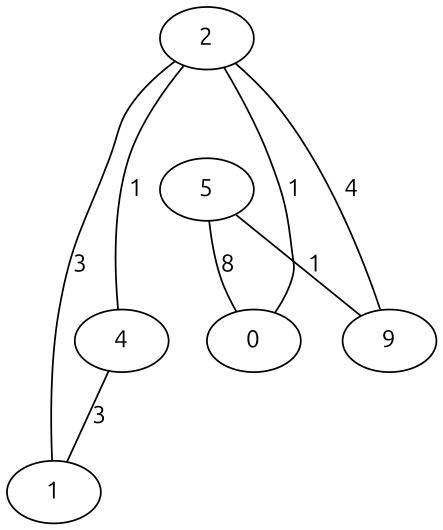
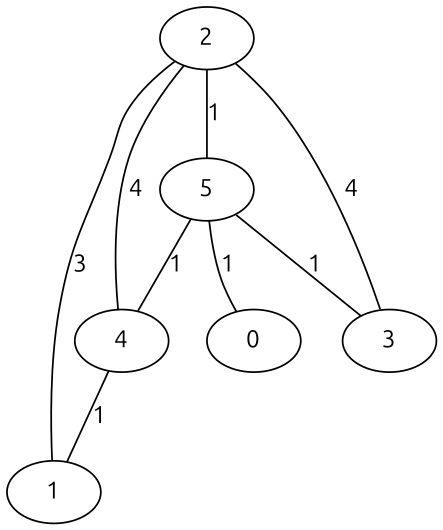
(280, 187) -> (207, 114)
(137, 190) -> (137, 190)
none -> (164, 265)
(229, 265) -> (229, 265)
(390, 341) -> (390, 341)
(100, 416) -> (100, 416)
